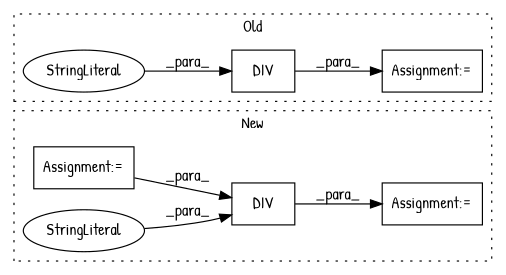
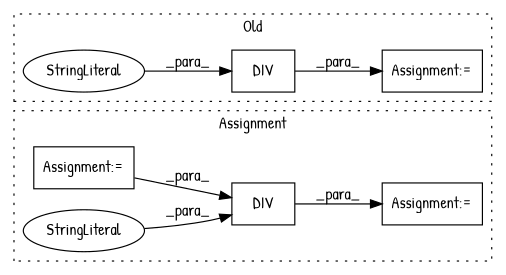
(253, 124) -> (253, 124)
